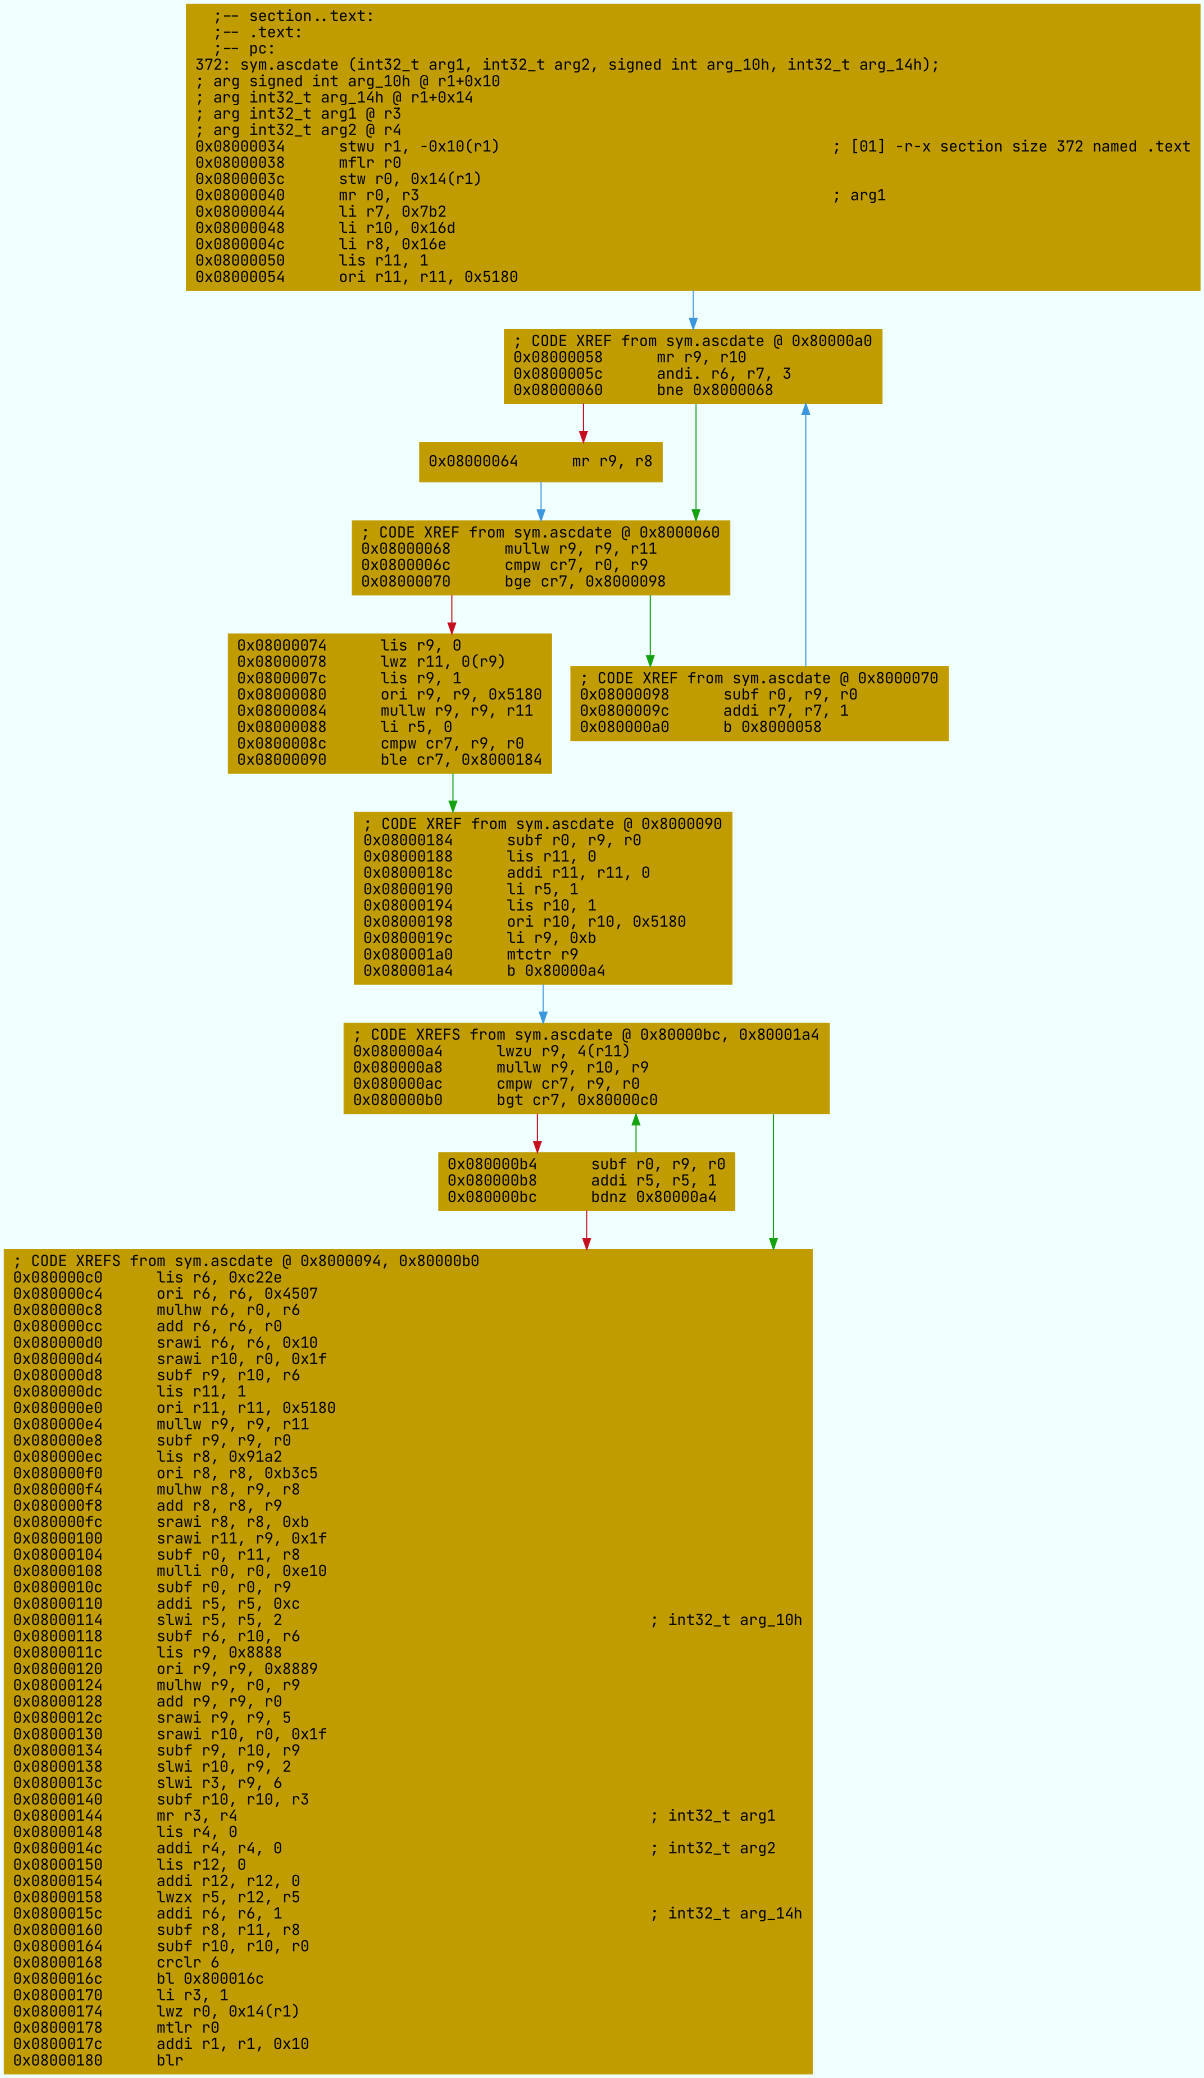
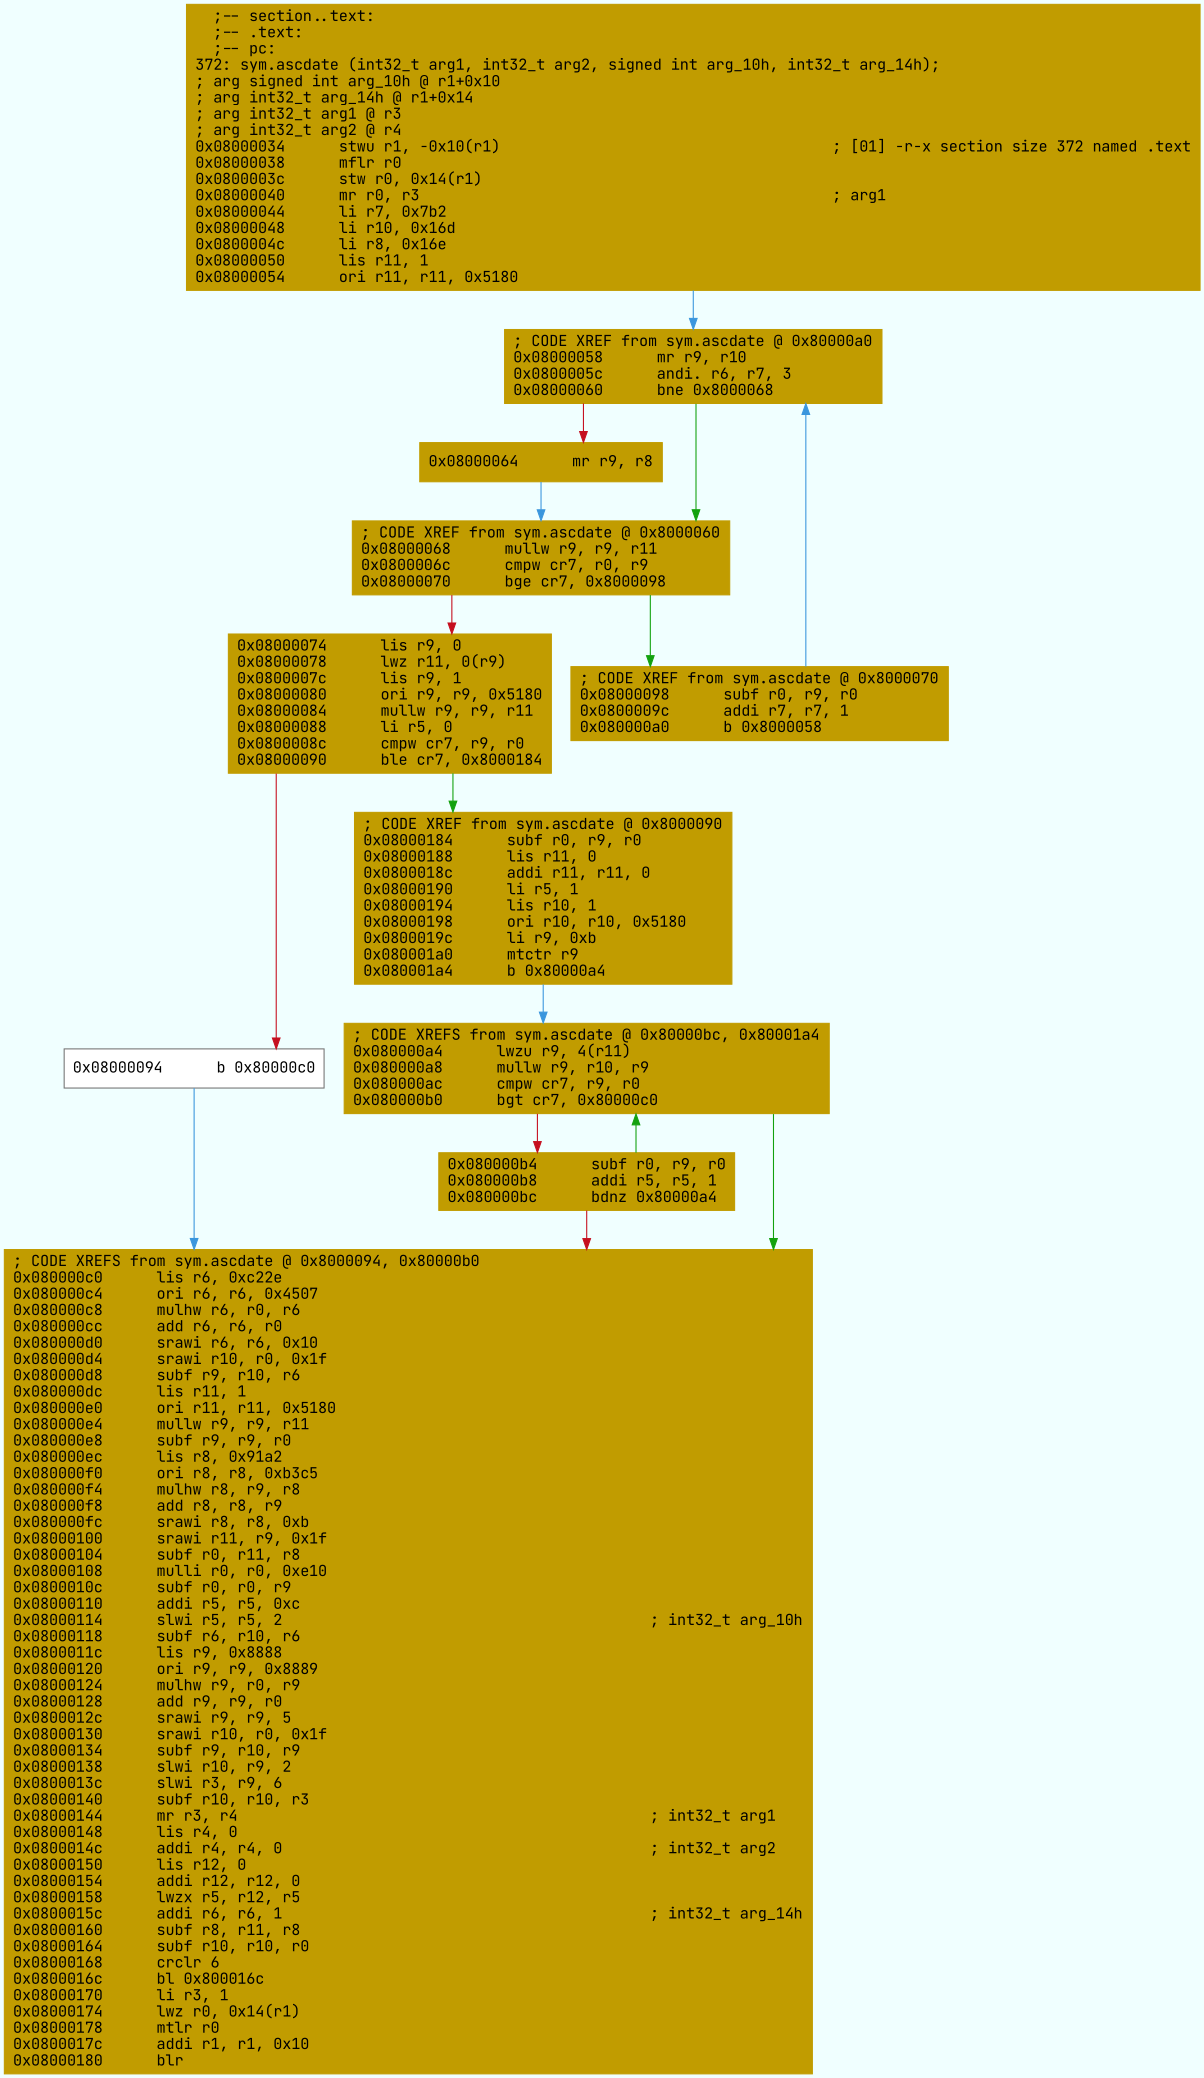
none -> (194, 1068)
